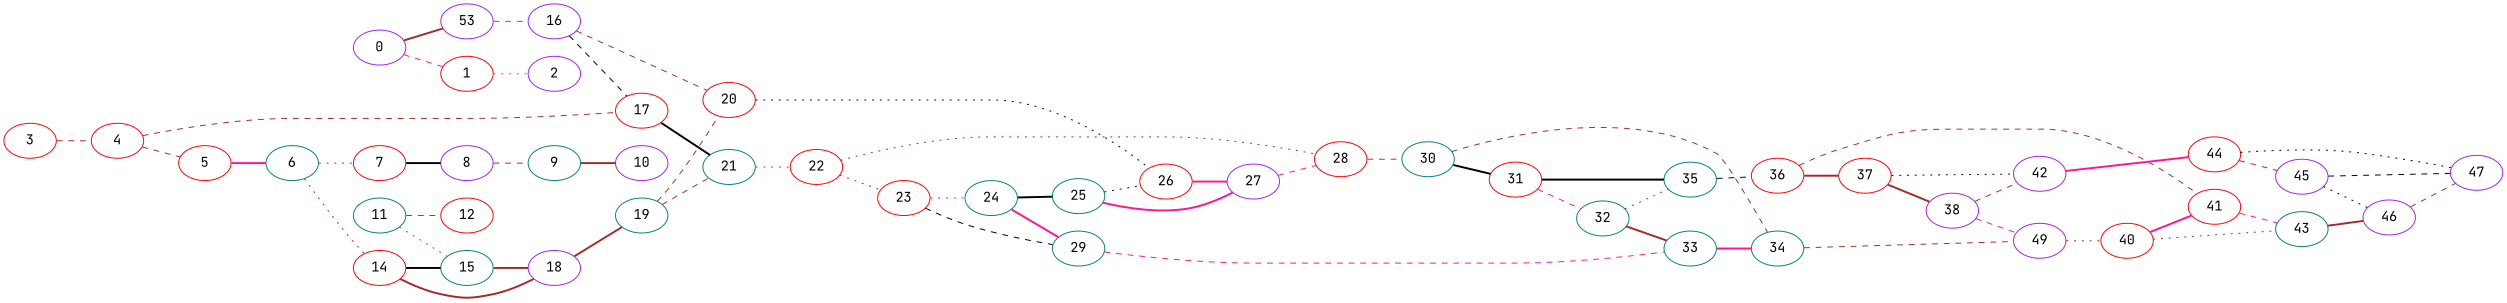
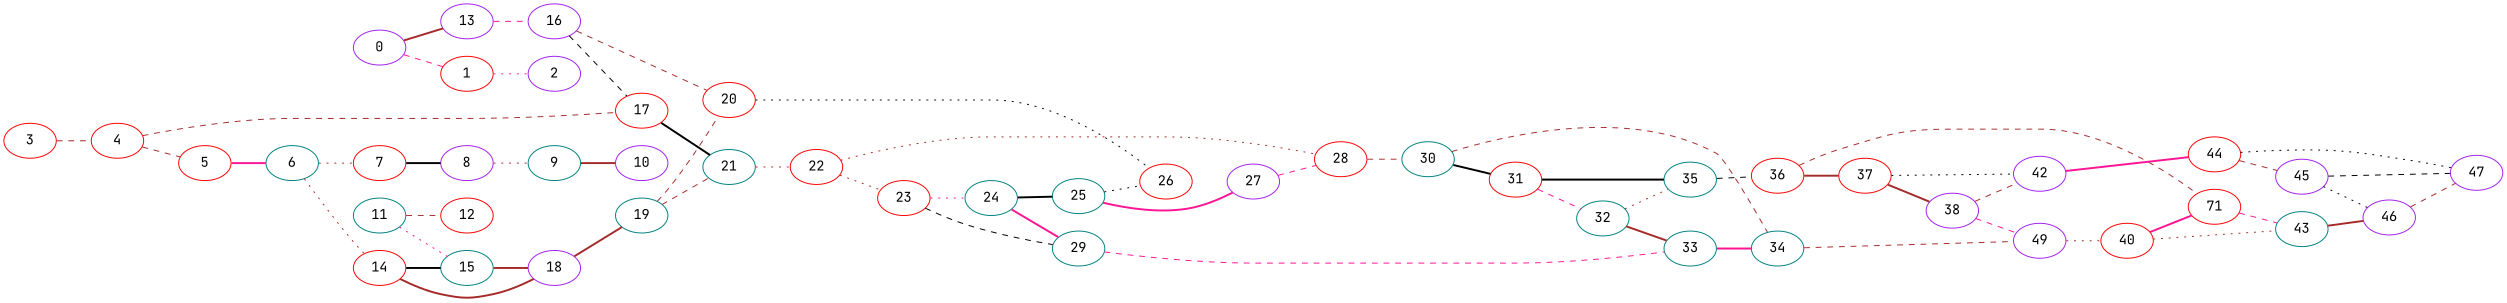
(467, 21) -> (467, 21)
(511, 163) -> (511, 163)
(1210, 182) -> none
(2214, 207) -> (2214, 207)
